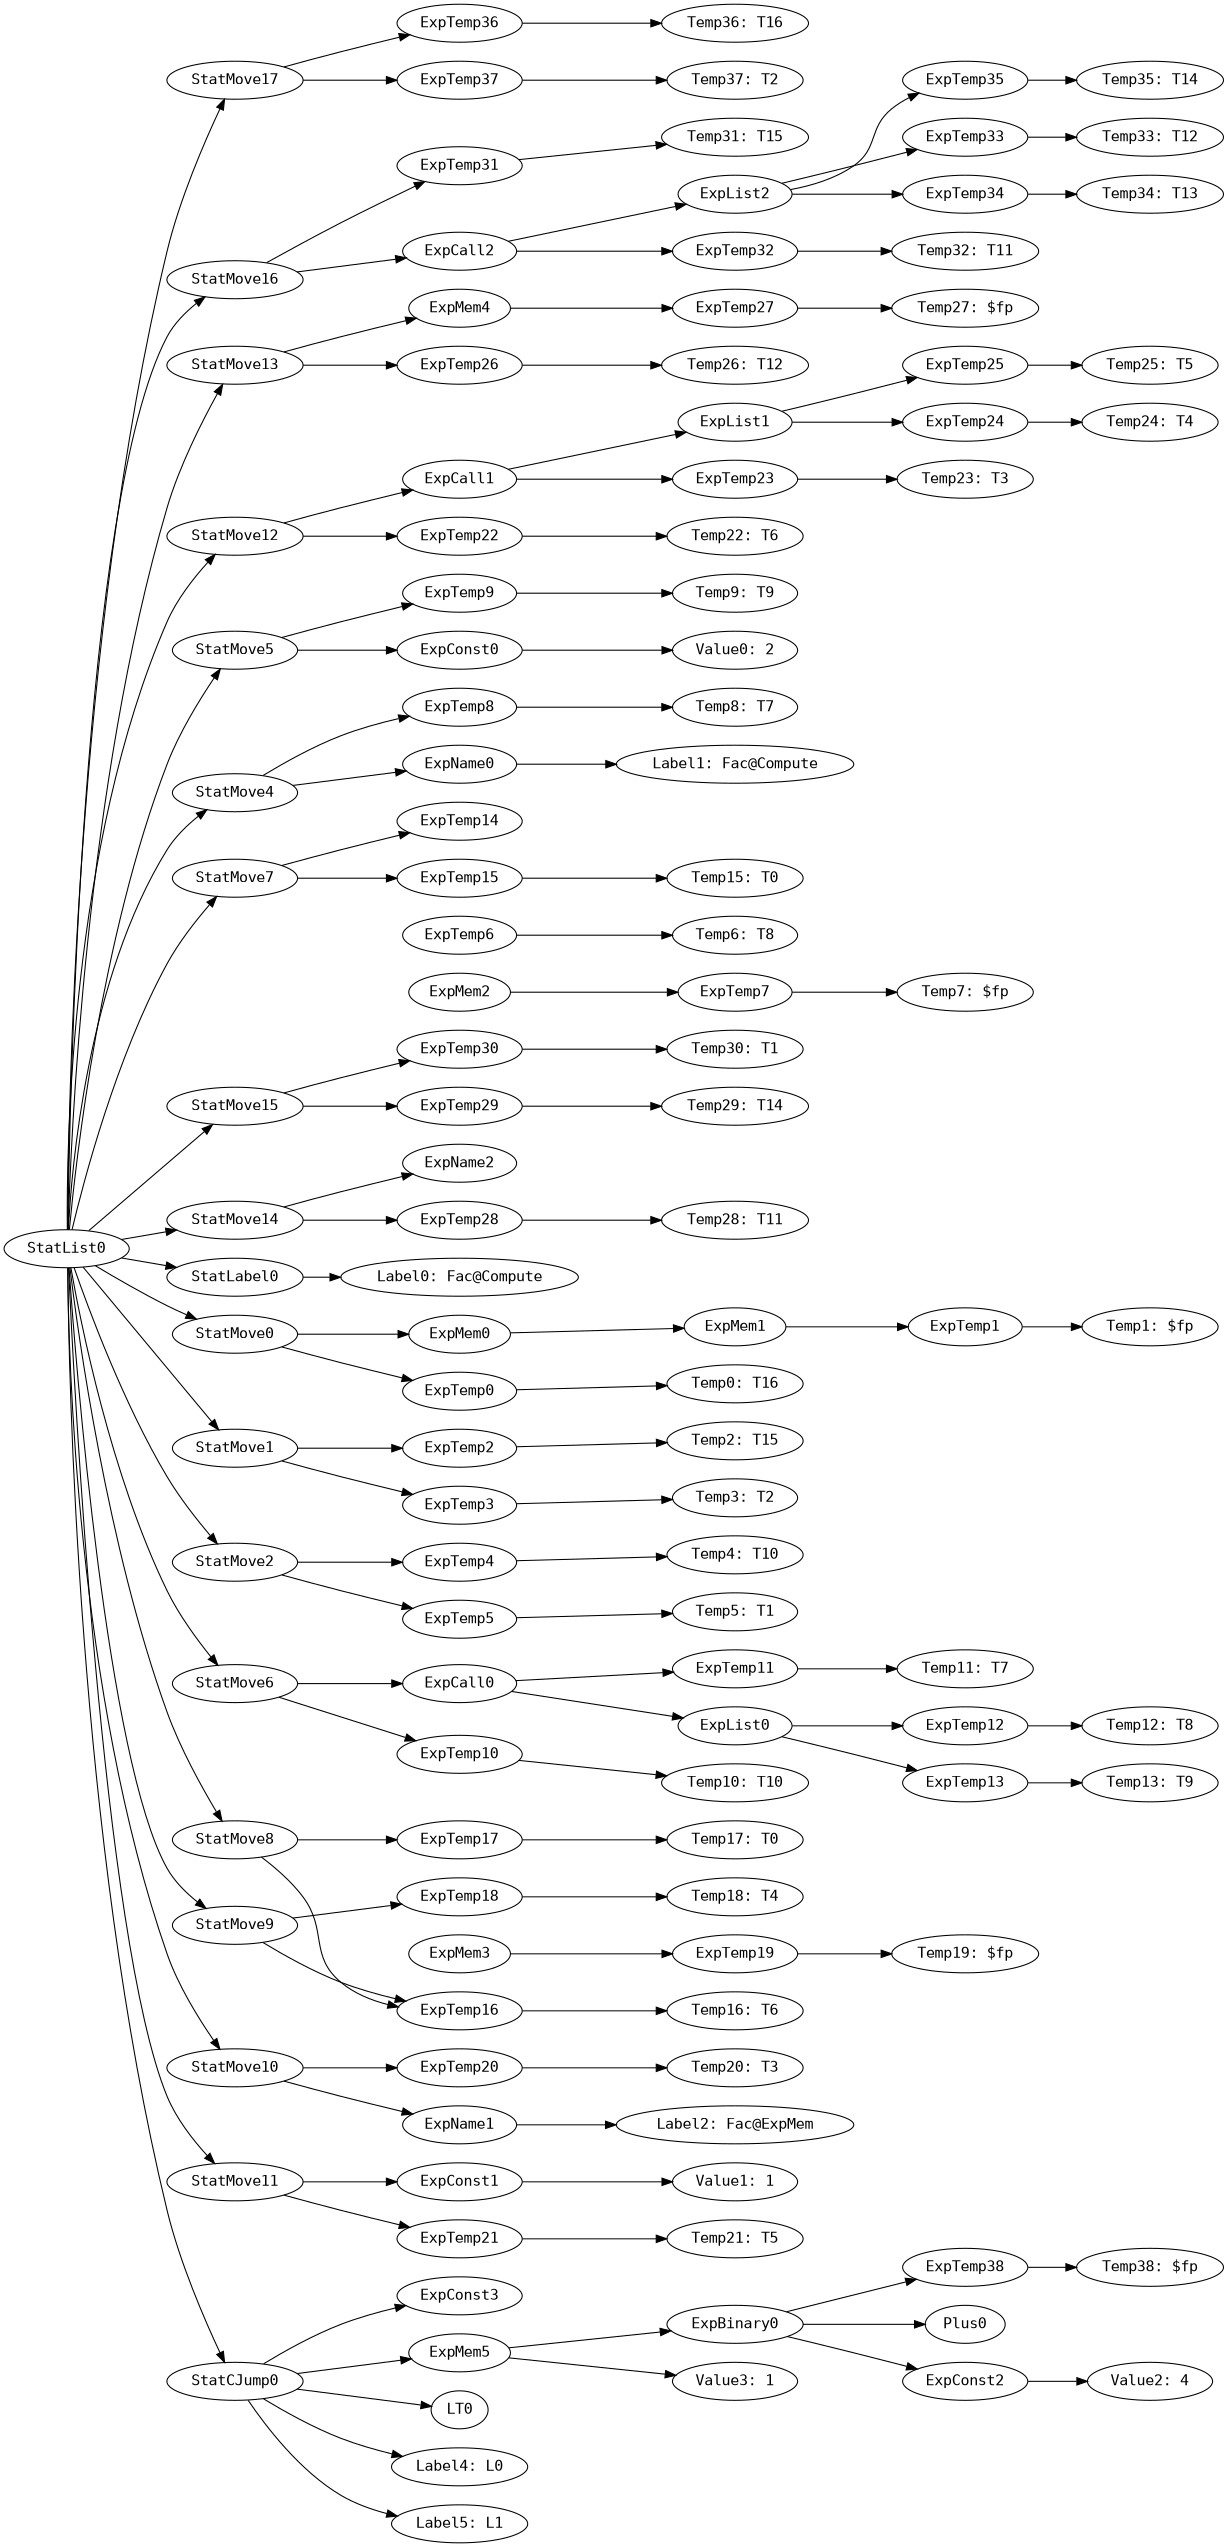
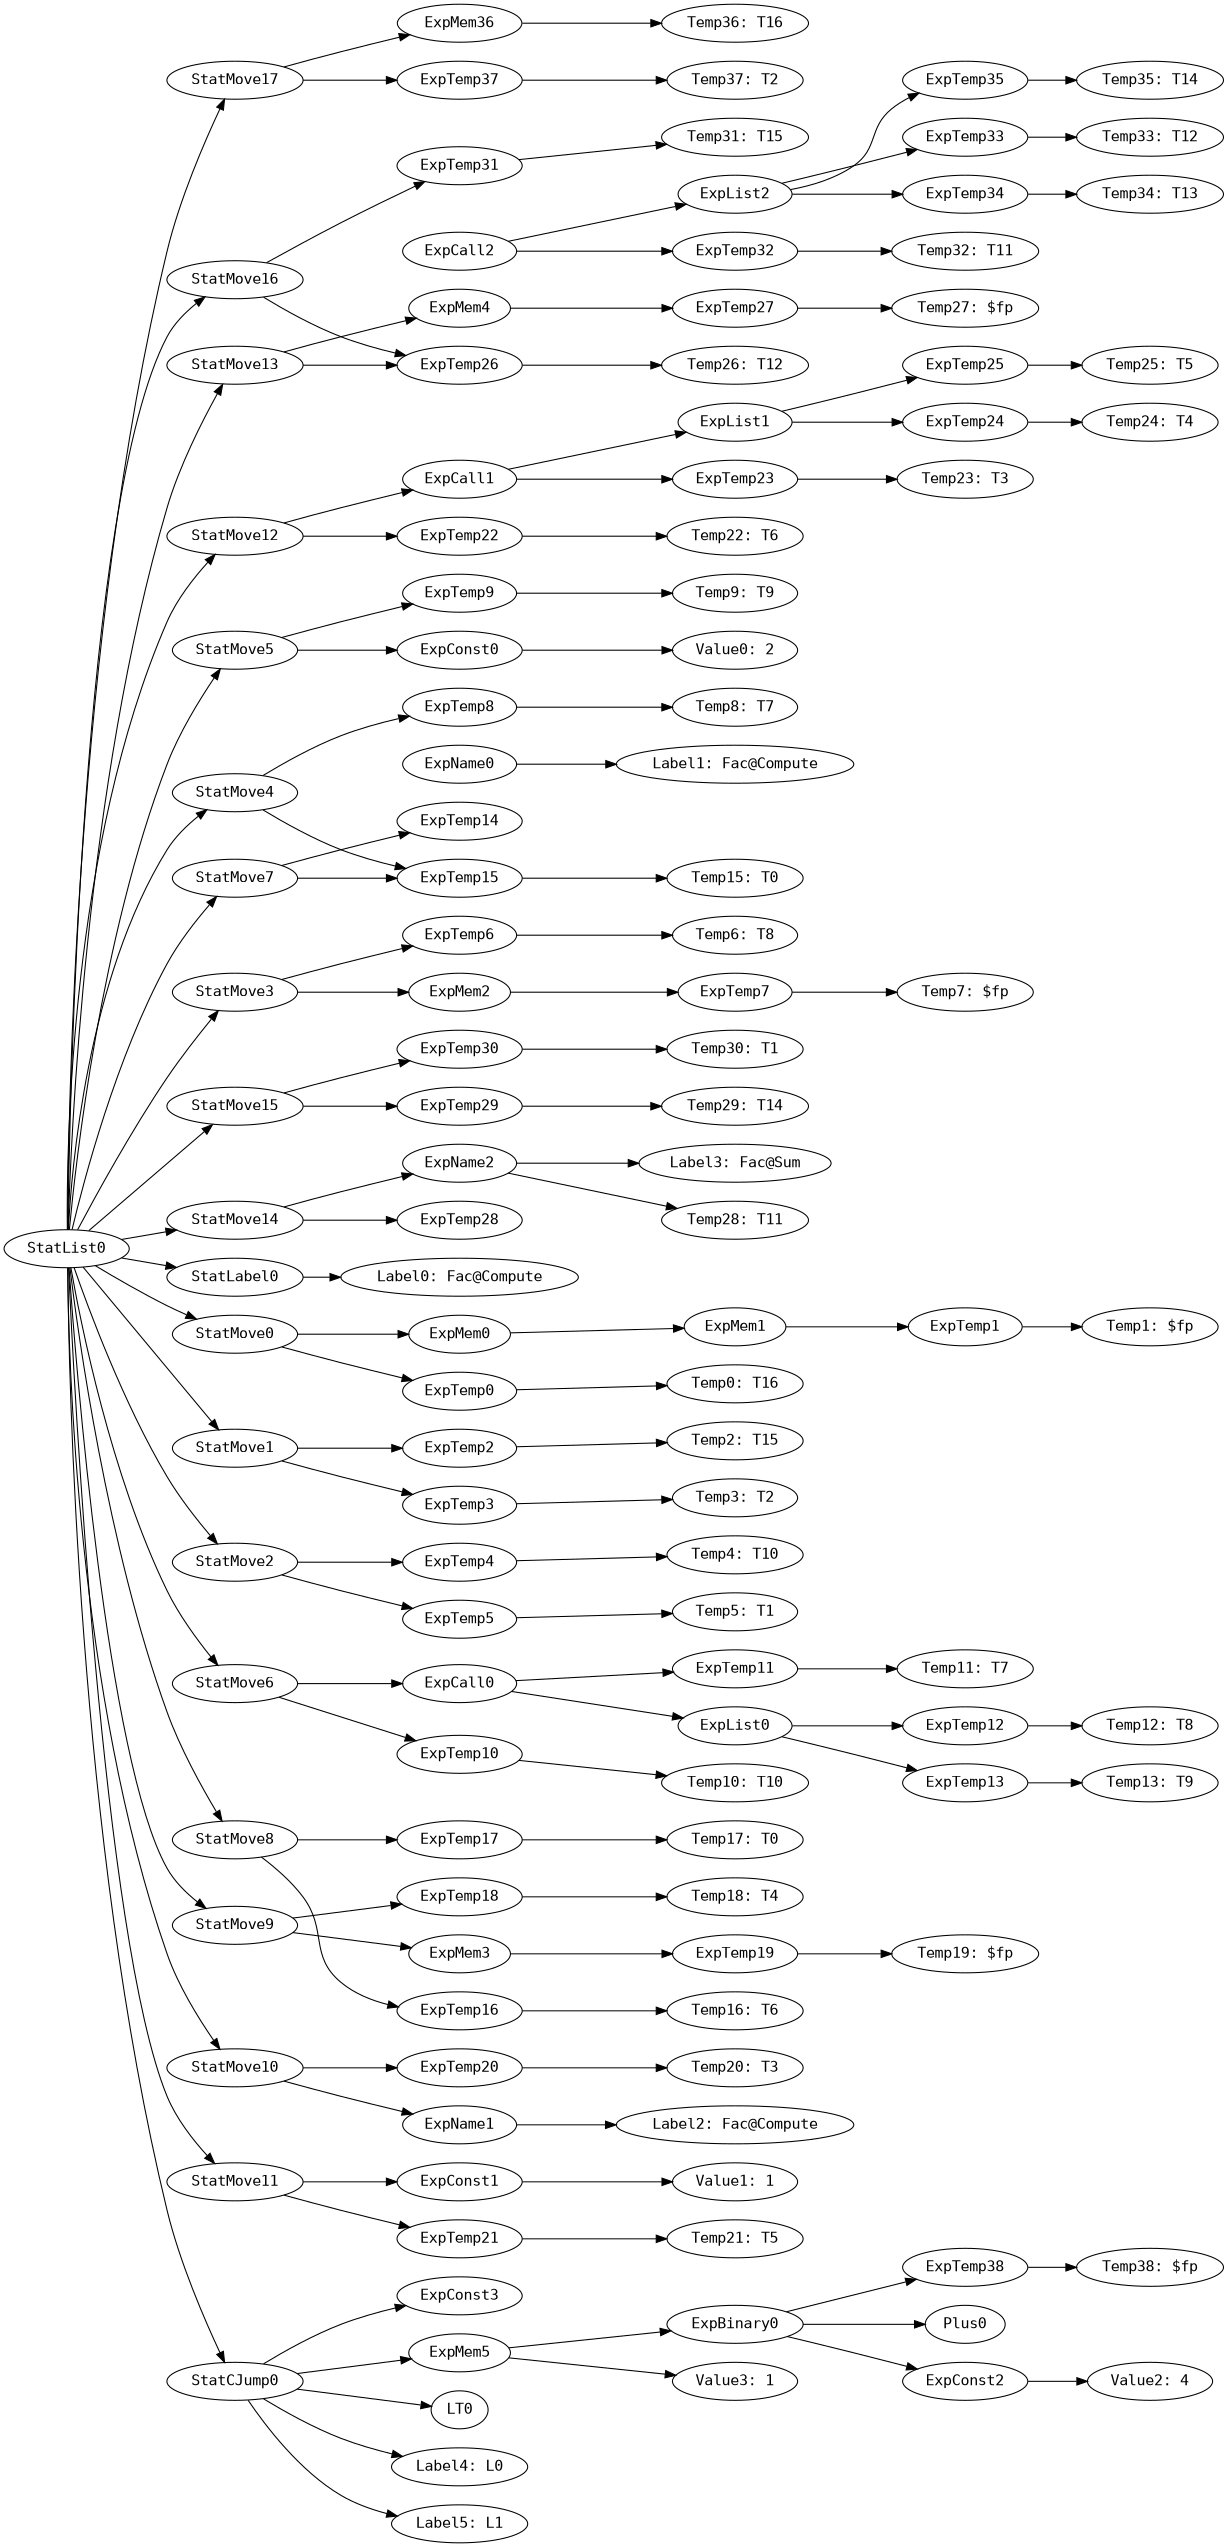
(460, 23) -> (460, 23)
(346, 266) -> (327, 331)
(344, 779) -> (327, 844)
none -> (235, 992)
none -> (735, 1163)
(587, 1220) -> (587, 1190)
(324, 1975) -> (347, 1940)
(735, 2125) -> (735, 2125)
